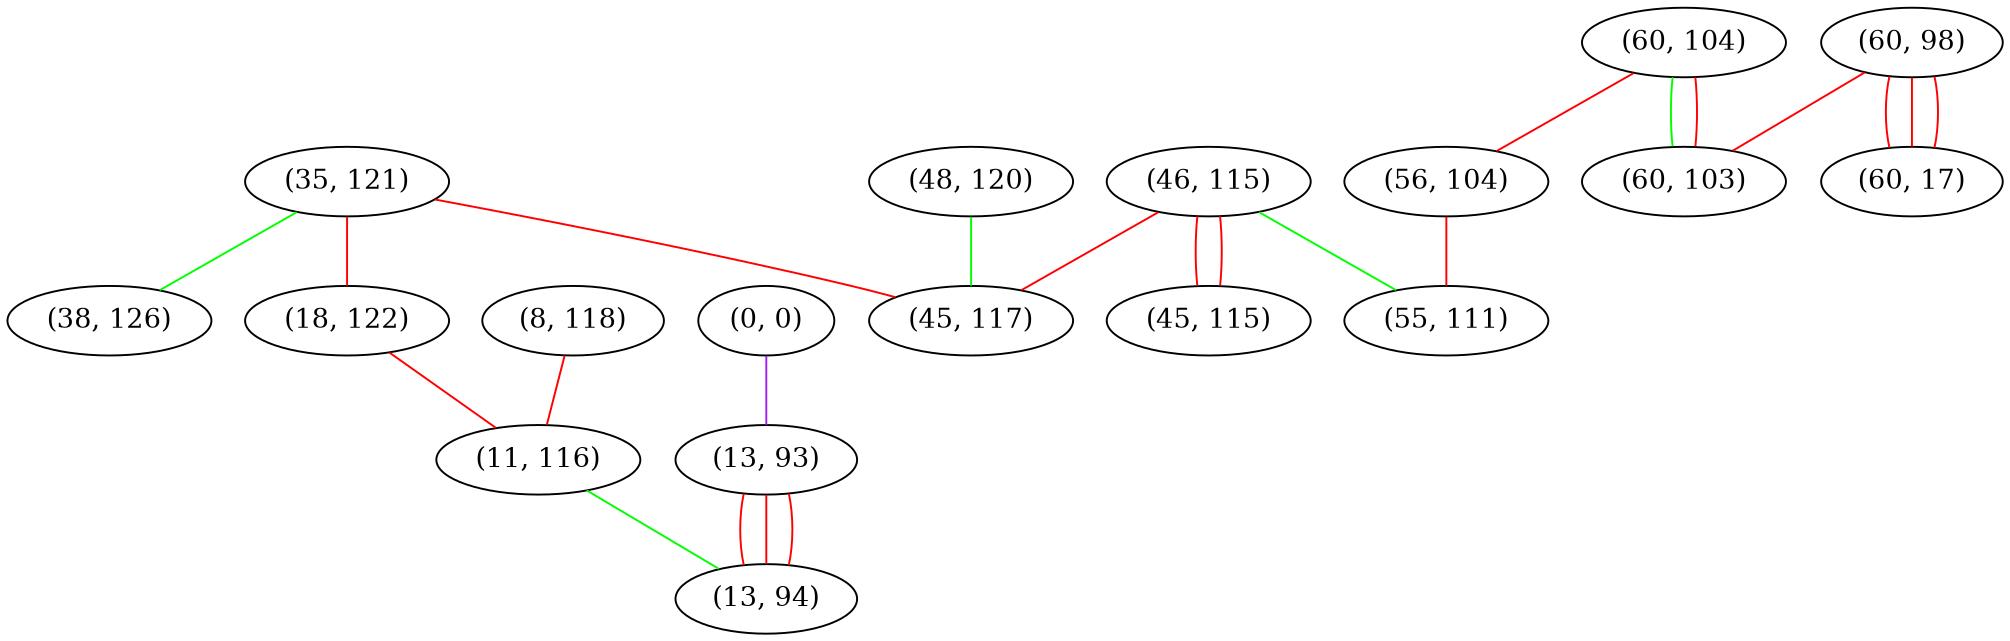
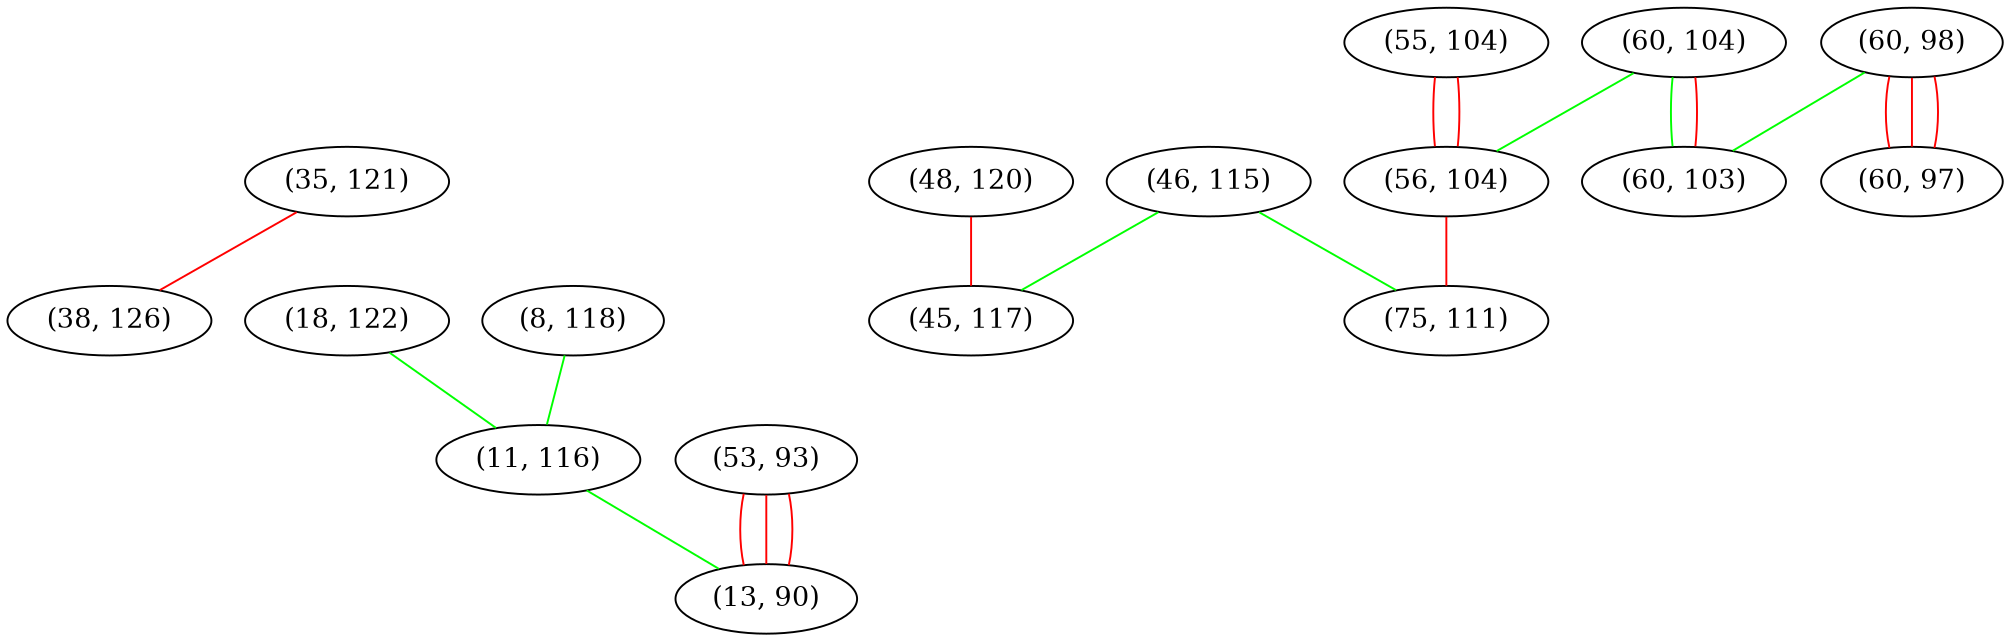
none -> (1446, 43)
(1565, 112) -> (1565, 112)
(1799, 112) -> (1799, 112)
(1912, 182) -> (1912, 182)
(666, 245) -> none
(228, 251) -> (228, 251)
(347, 251) -> none
(971, 251) -> (971, 251)
(1090, 251) -> (1090, 251)
(766, 321) -> none
(1209, 321) -> none
(1446, 321) -> (1446, 321)
(443, 390) -> (443, 390)
(556, 390) -> (556, 390)
(766, 460) -> (766, 460)
(766, 599) -> (766, 599)
